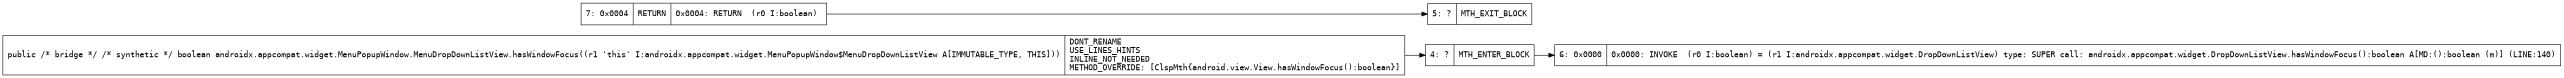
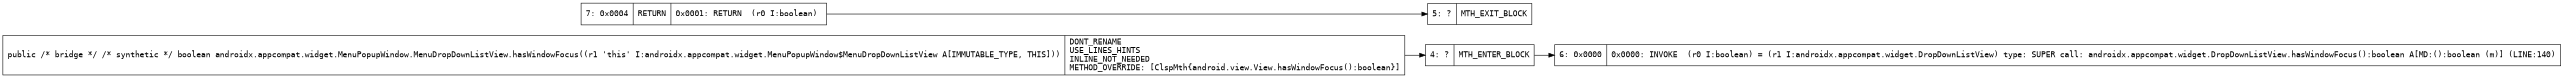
(749, 14) -> (749, 14)
